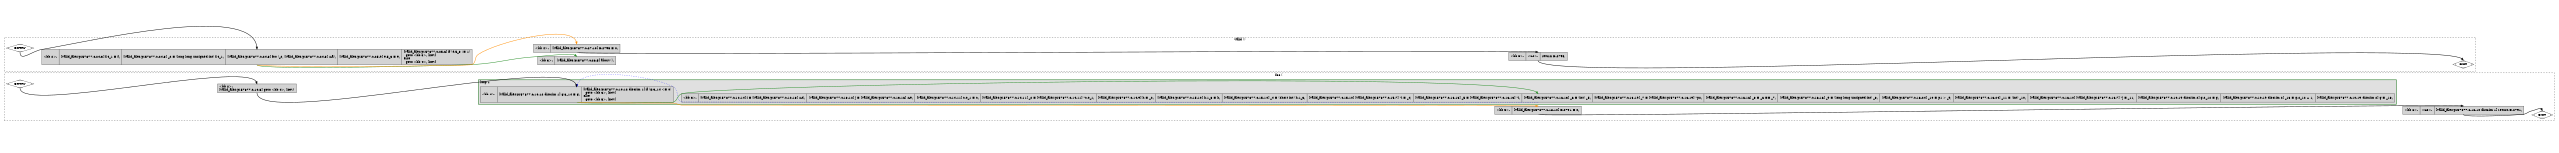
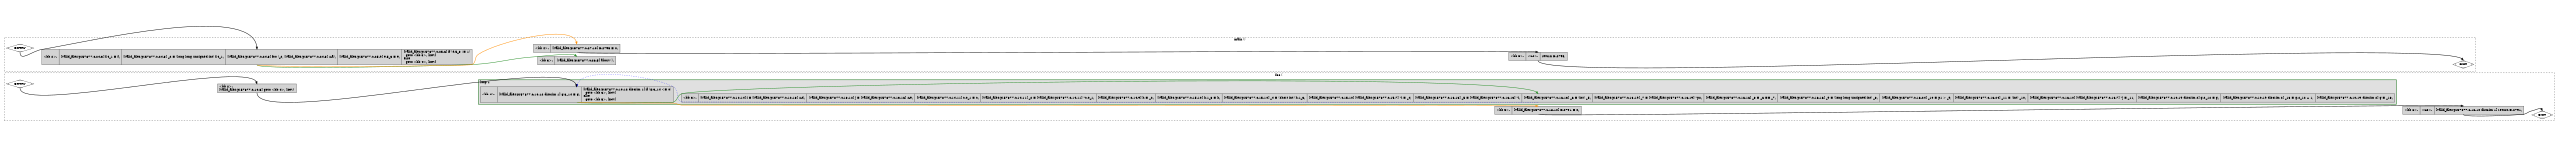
(1240, 40) -> (1240, 40)
